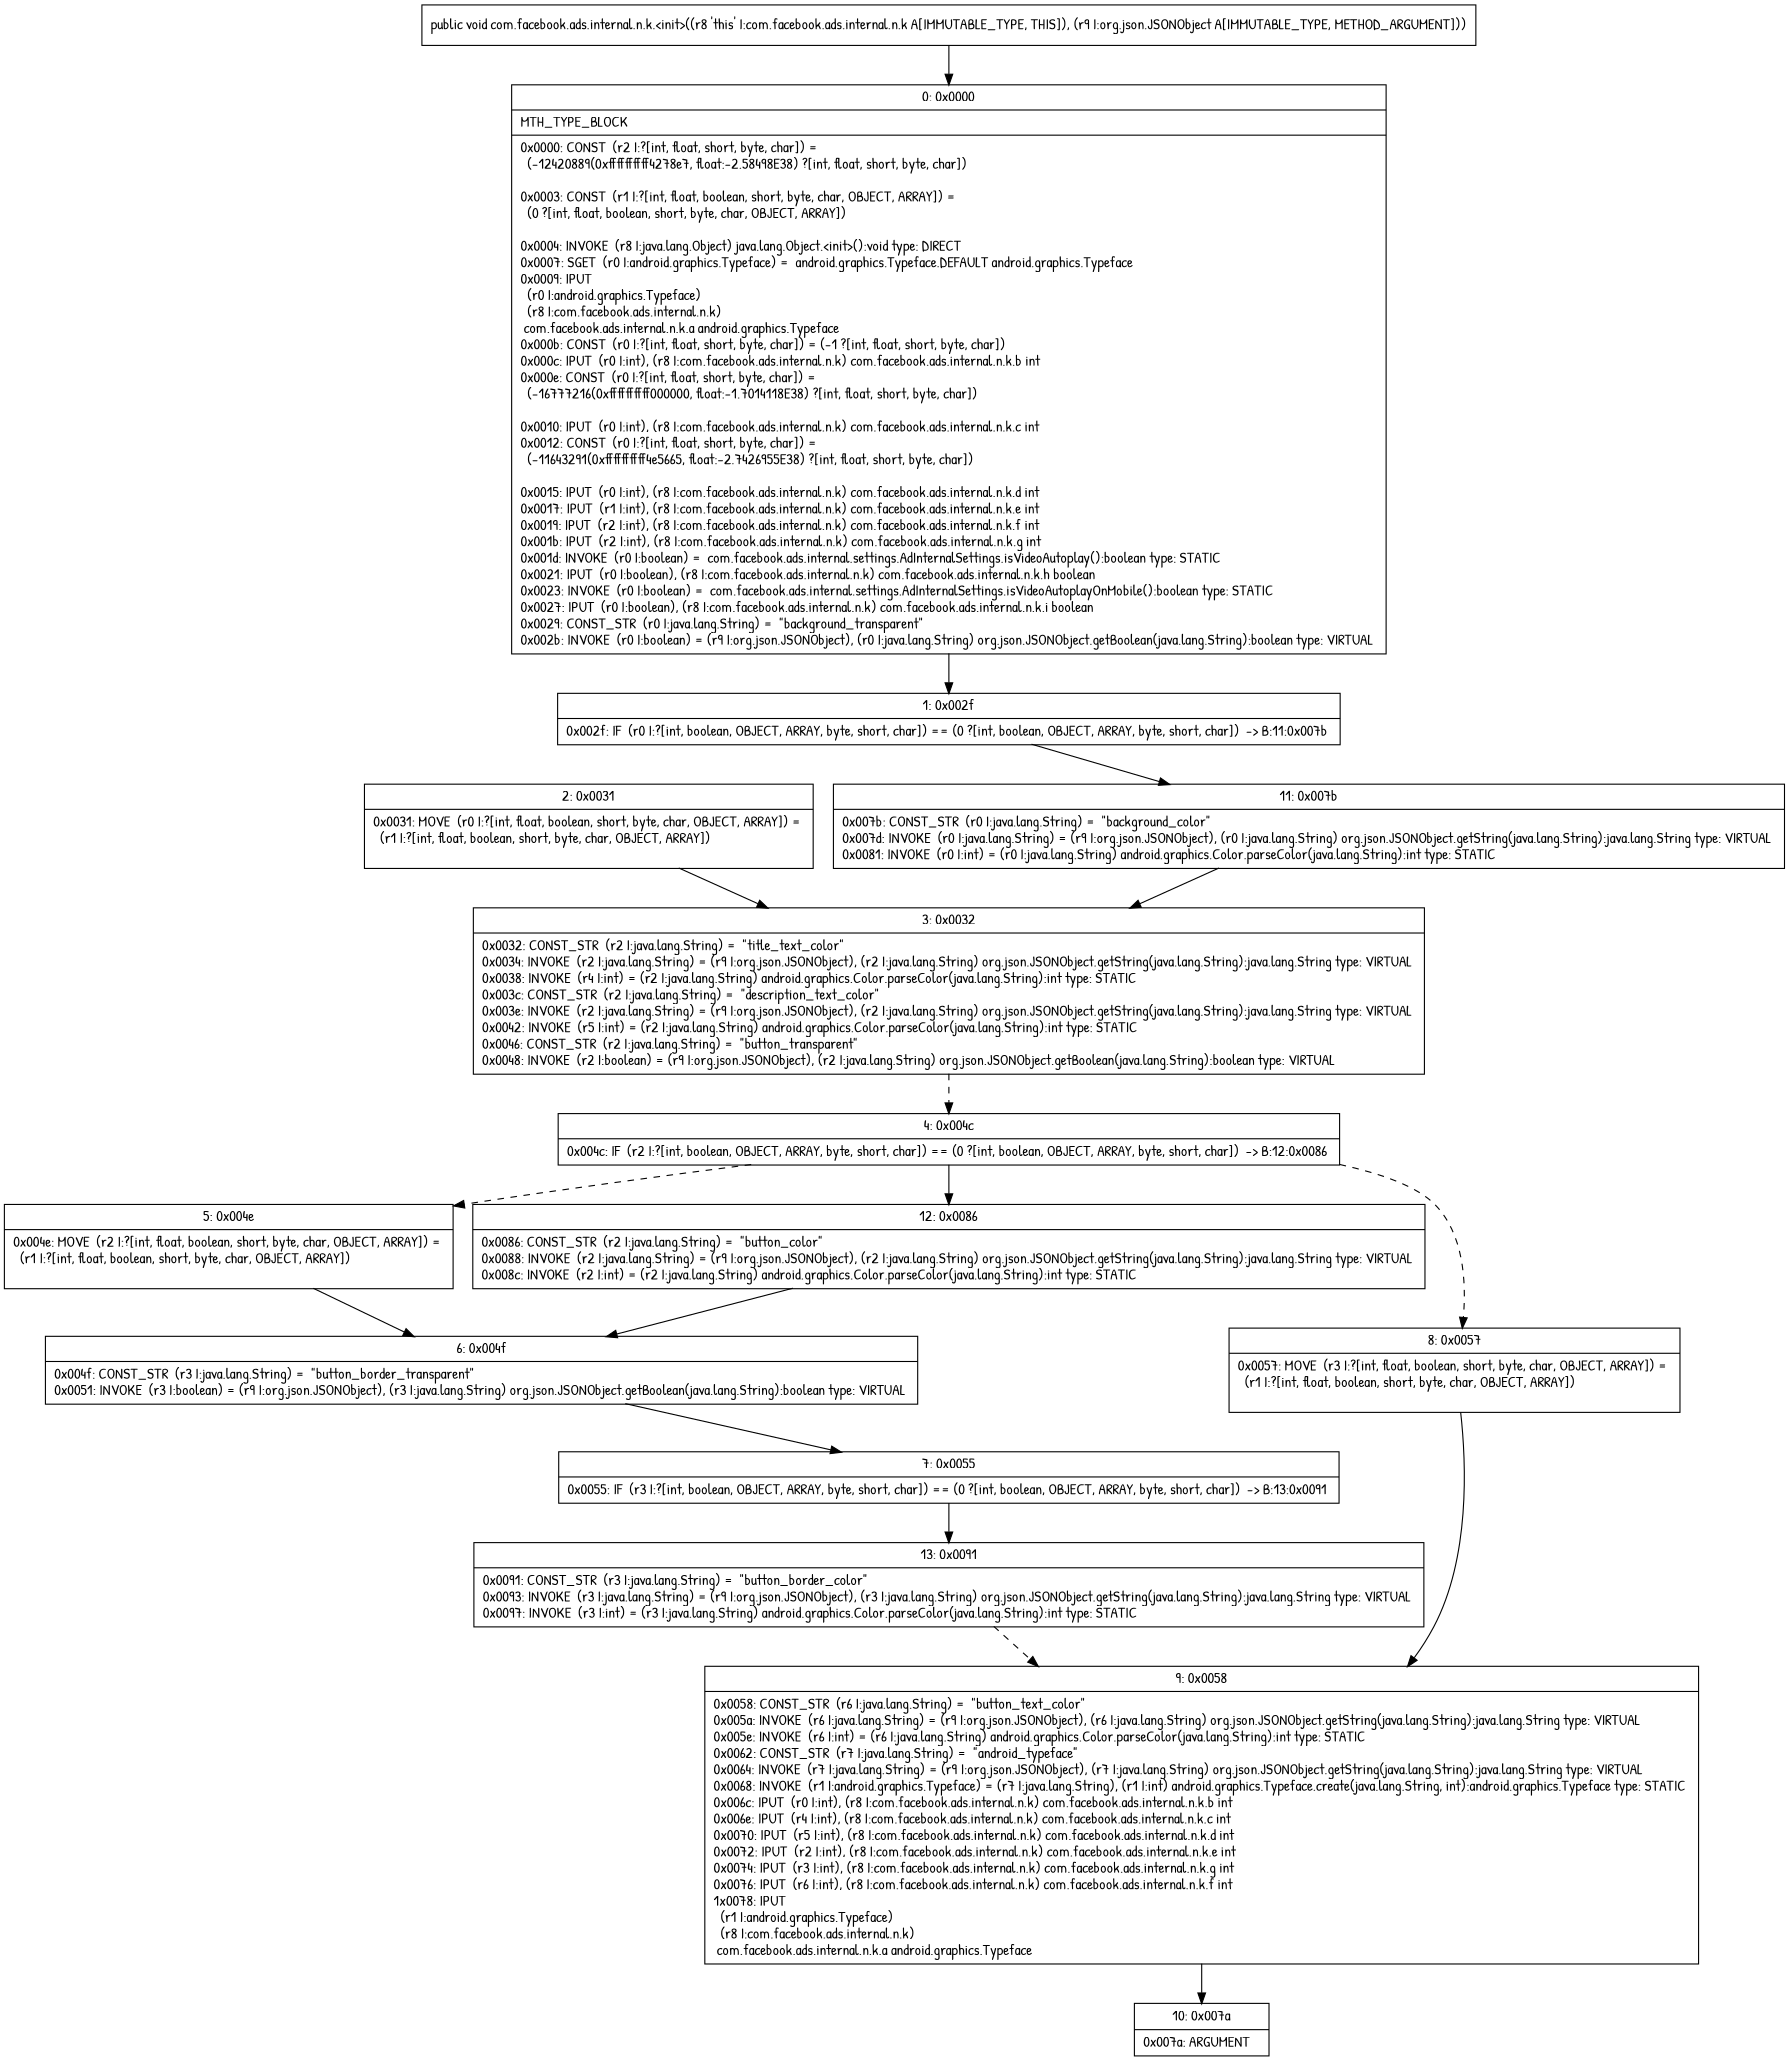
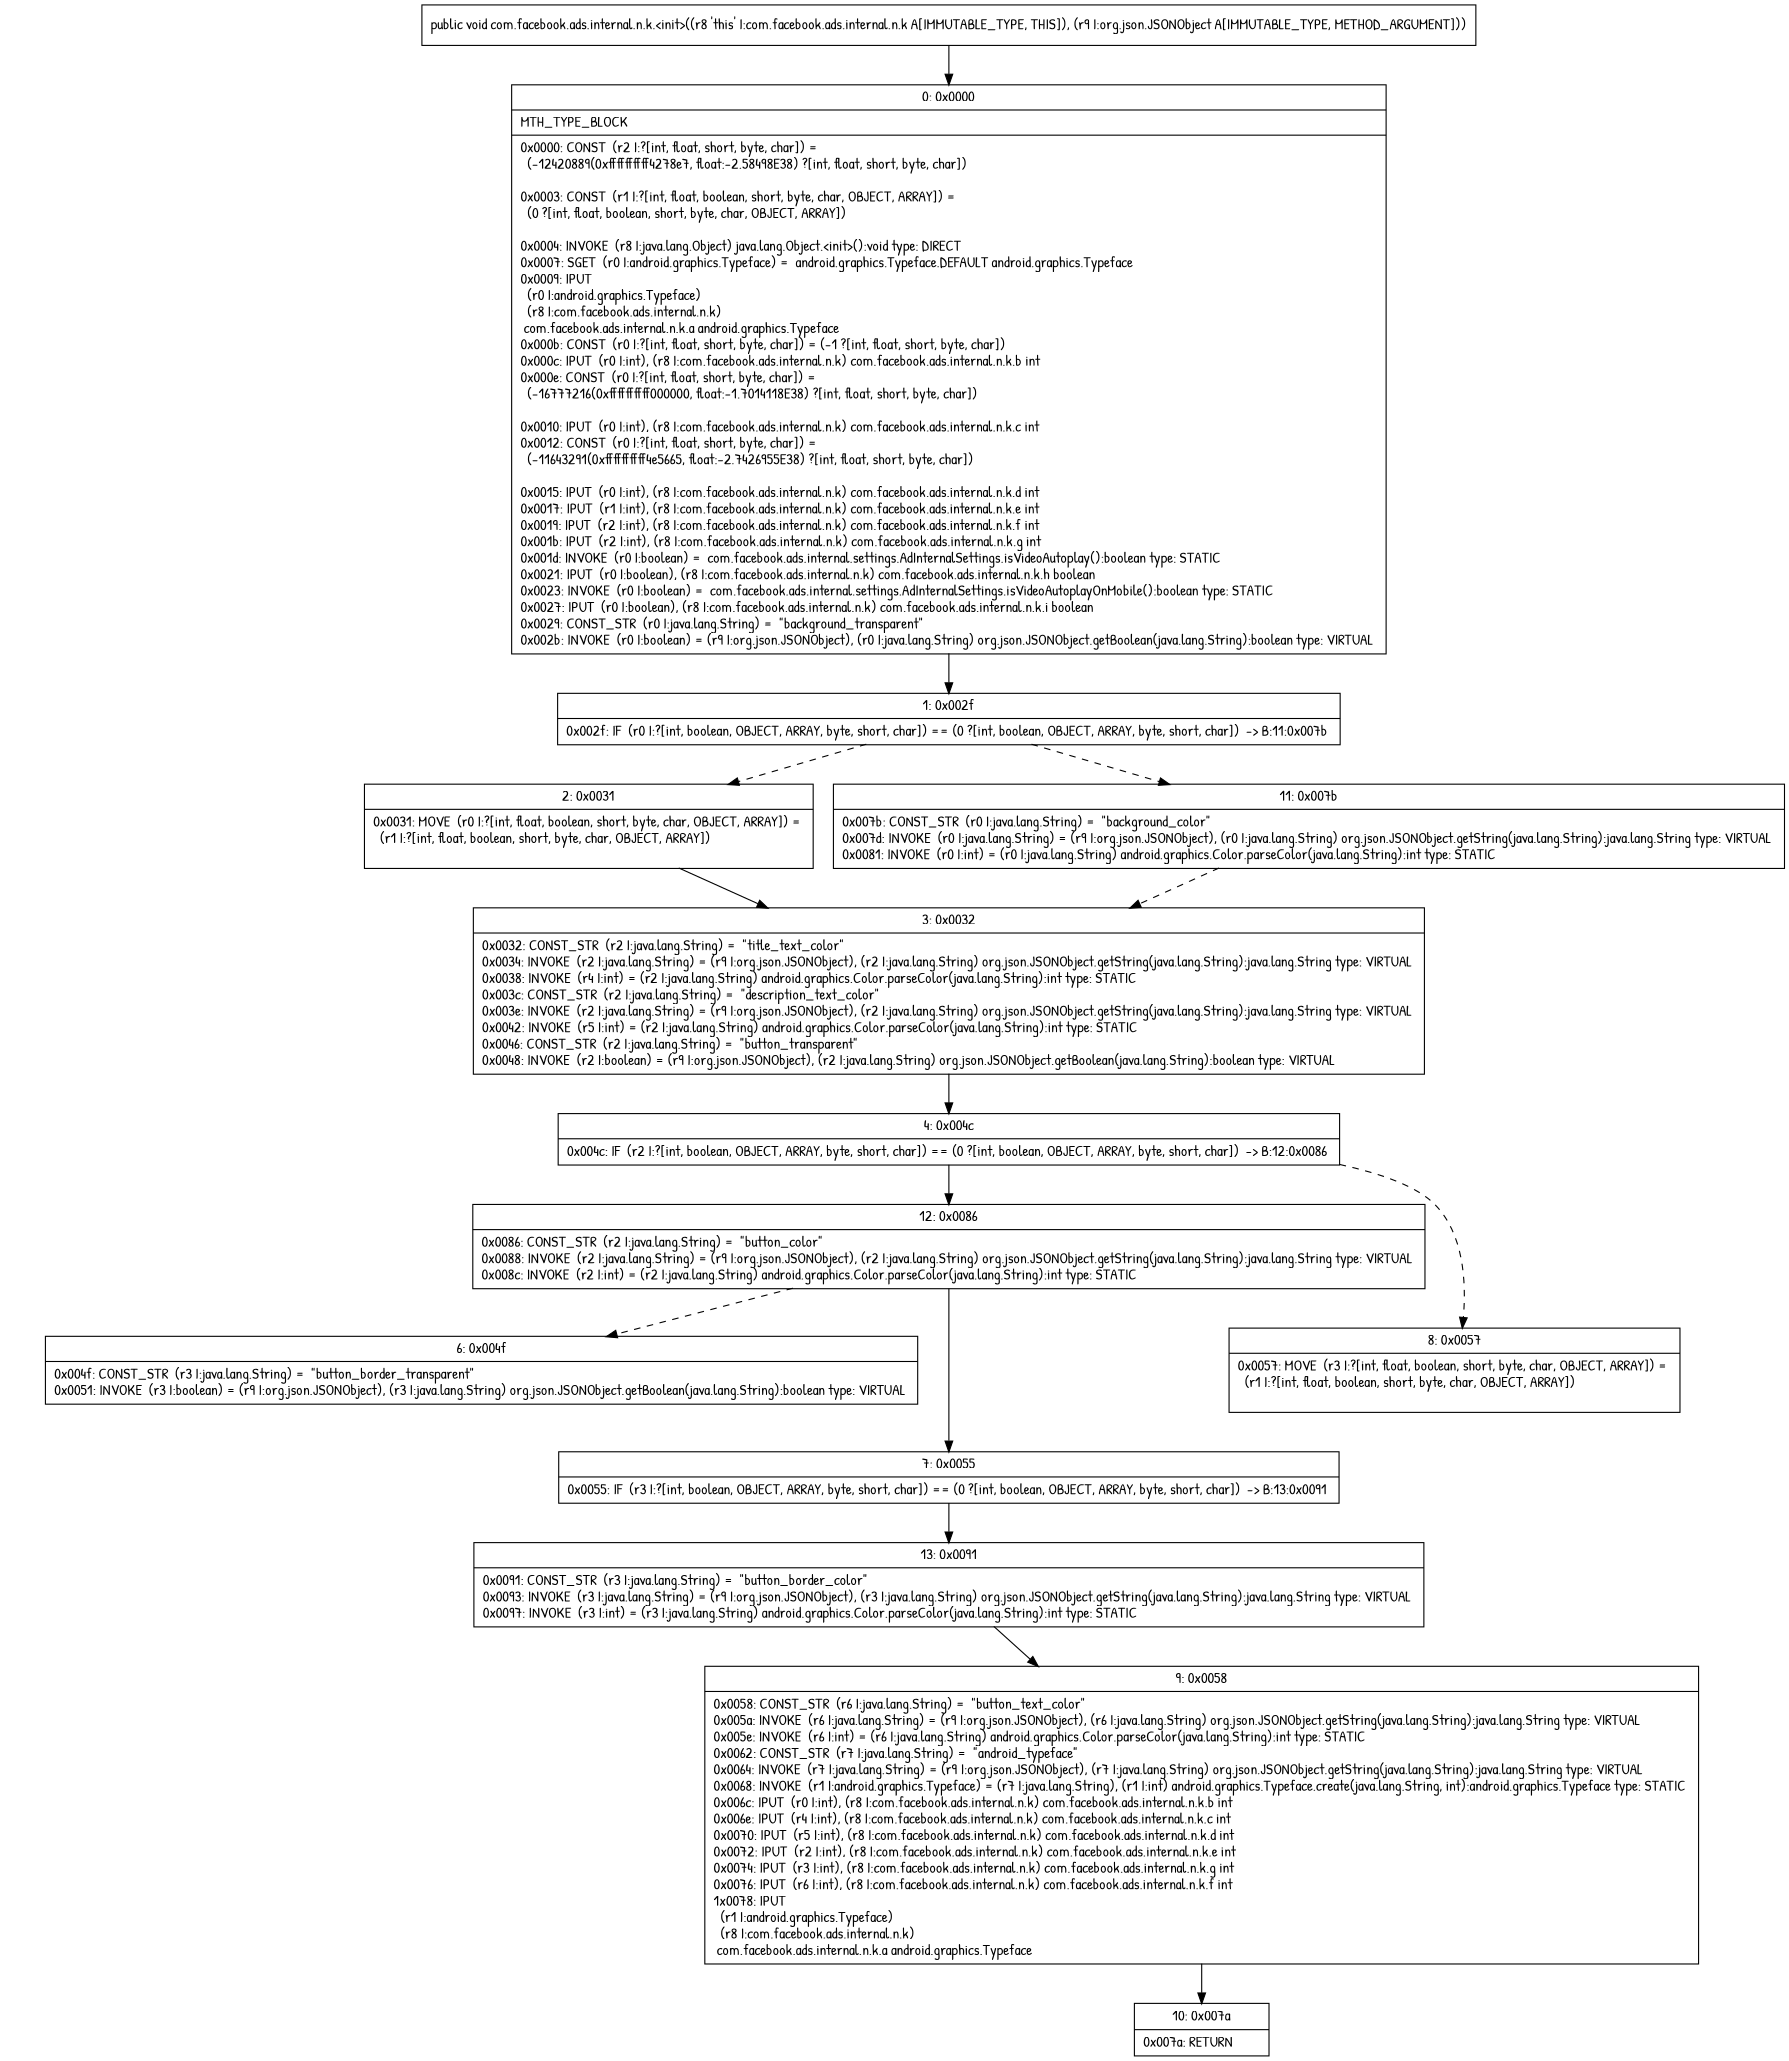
none -> (802, 763)
(1095, 763) -> (1095, 763)
(1179, 886) -> (1179, 886)
(949, 1088) -> (949, 1088)
(229, 1247) -> none
(705, 1311) -> (705, 1311)
(728, 1427) -> (949, 1365)
(1460, 1540) -> none
(1012, 1643) -> (1012, 1643)
(1202, 2042) -> (1193, 2042)
